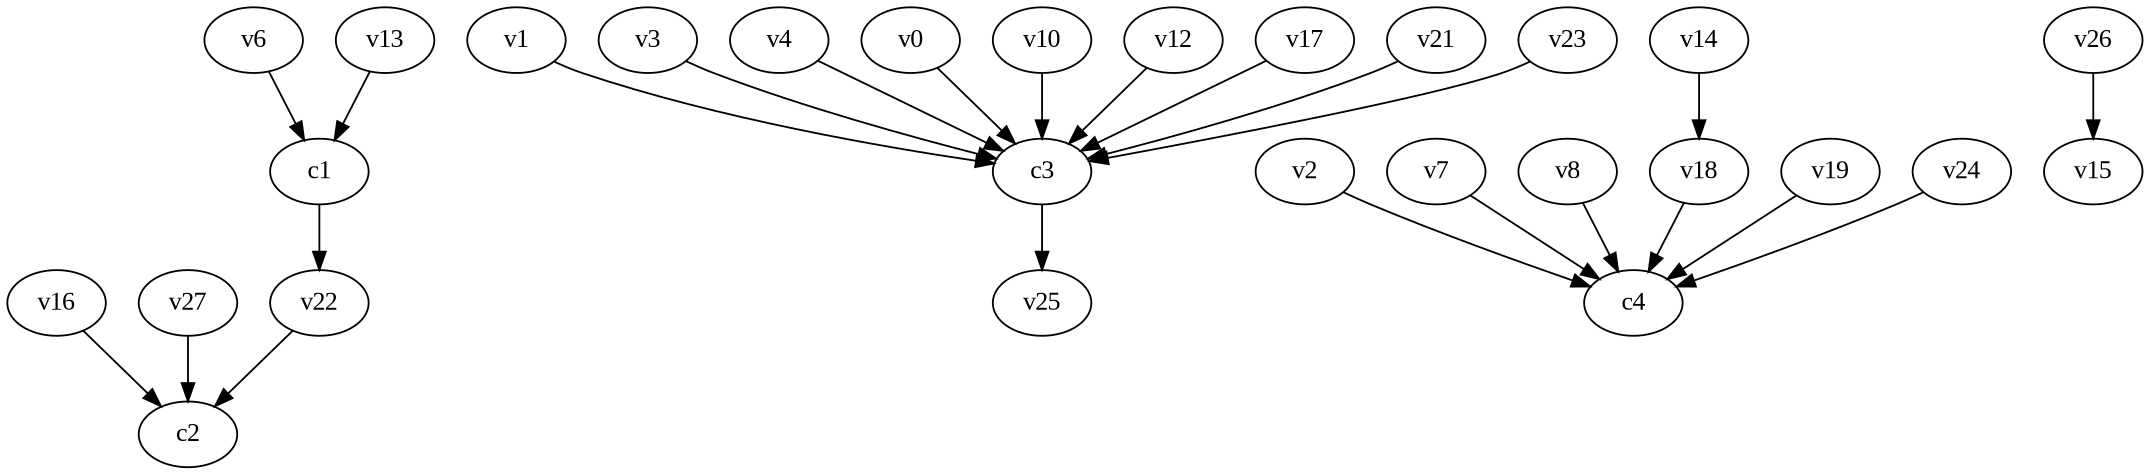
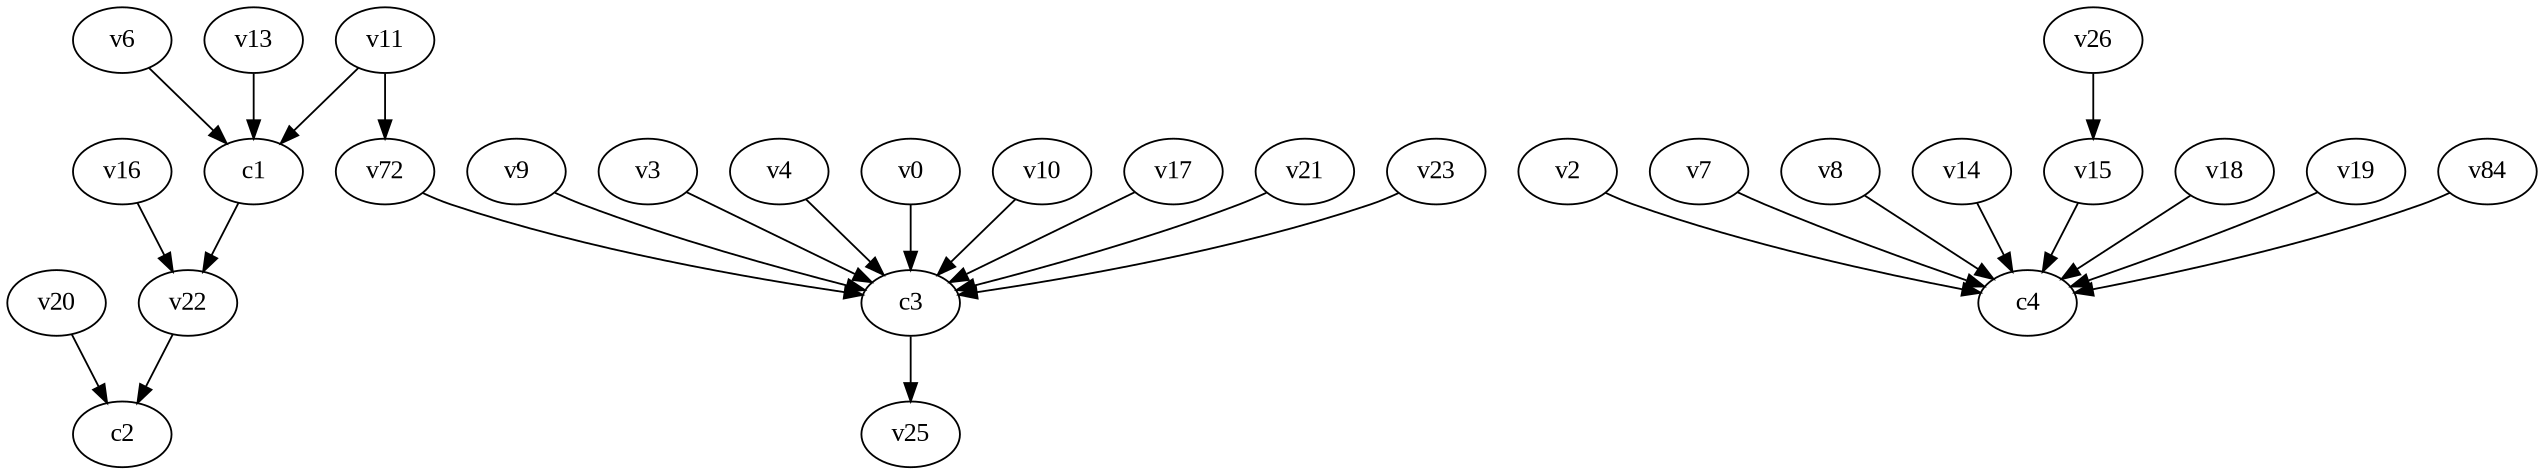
none -> (385, 40)
(516, 40) -> (516, 172)
(1173, 40) -> (385, 172)
(1699, 97) -> (1990, 229)
(1962, 172) -> (2487, 172)
none -> (2065, 229)
(188, 303) -> (57, 303)
(116, 362) -> (151, 229)
